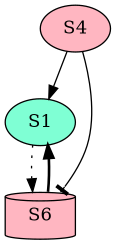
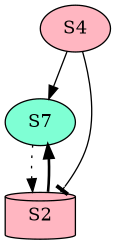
(40, 122) -> (40, 122)
(40, 216) -> (40, 216)
